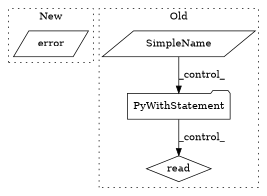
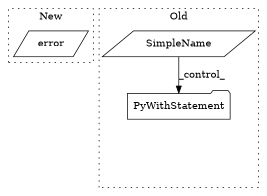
(179, 169) -> none
